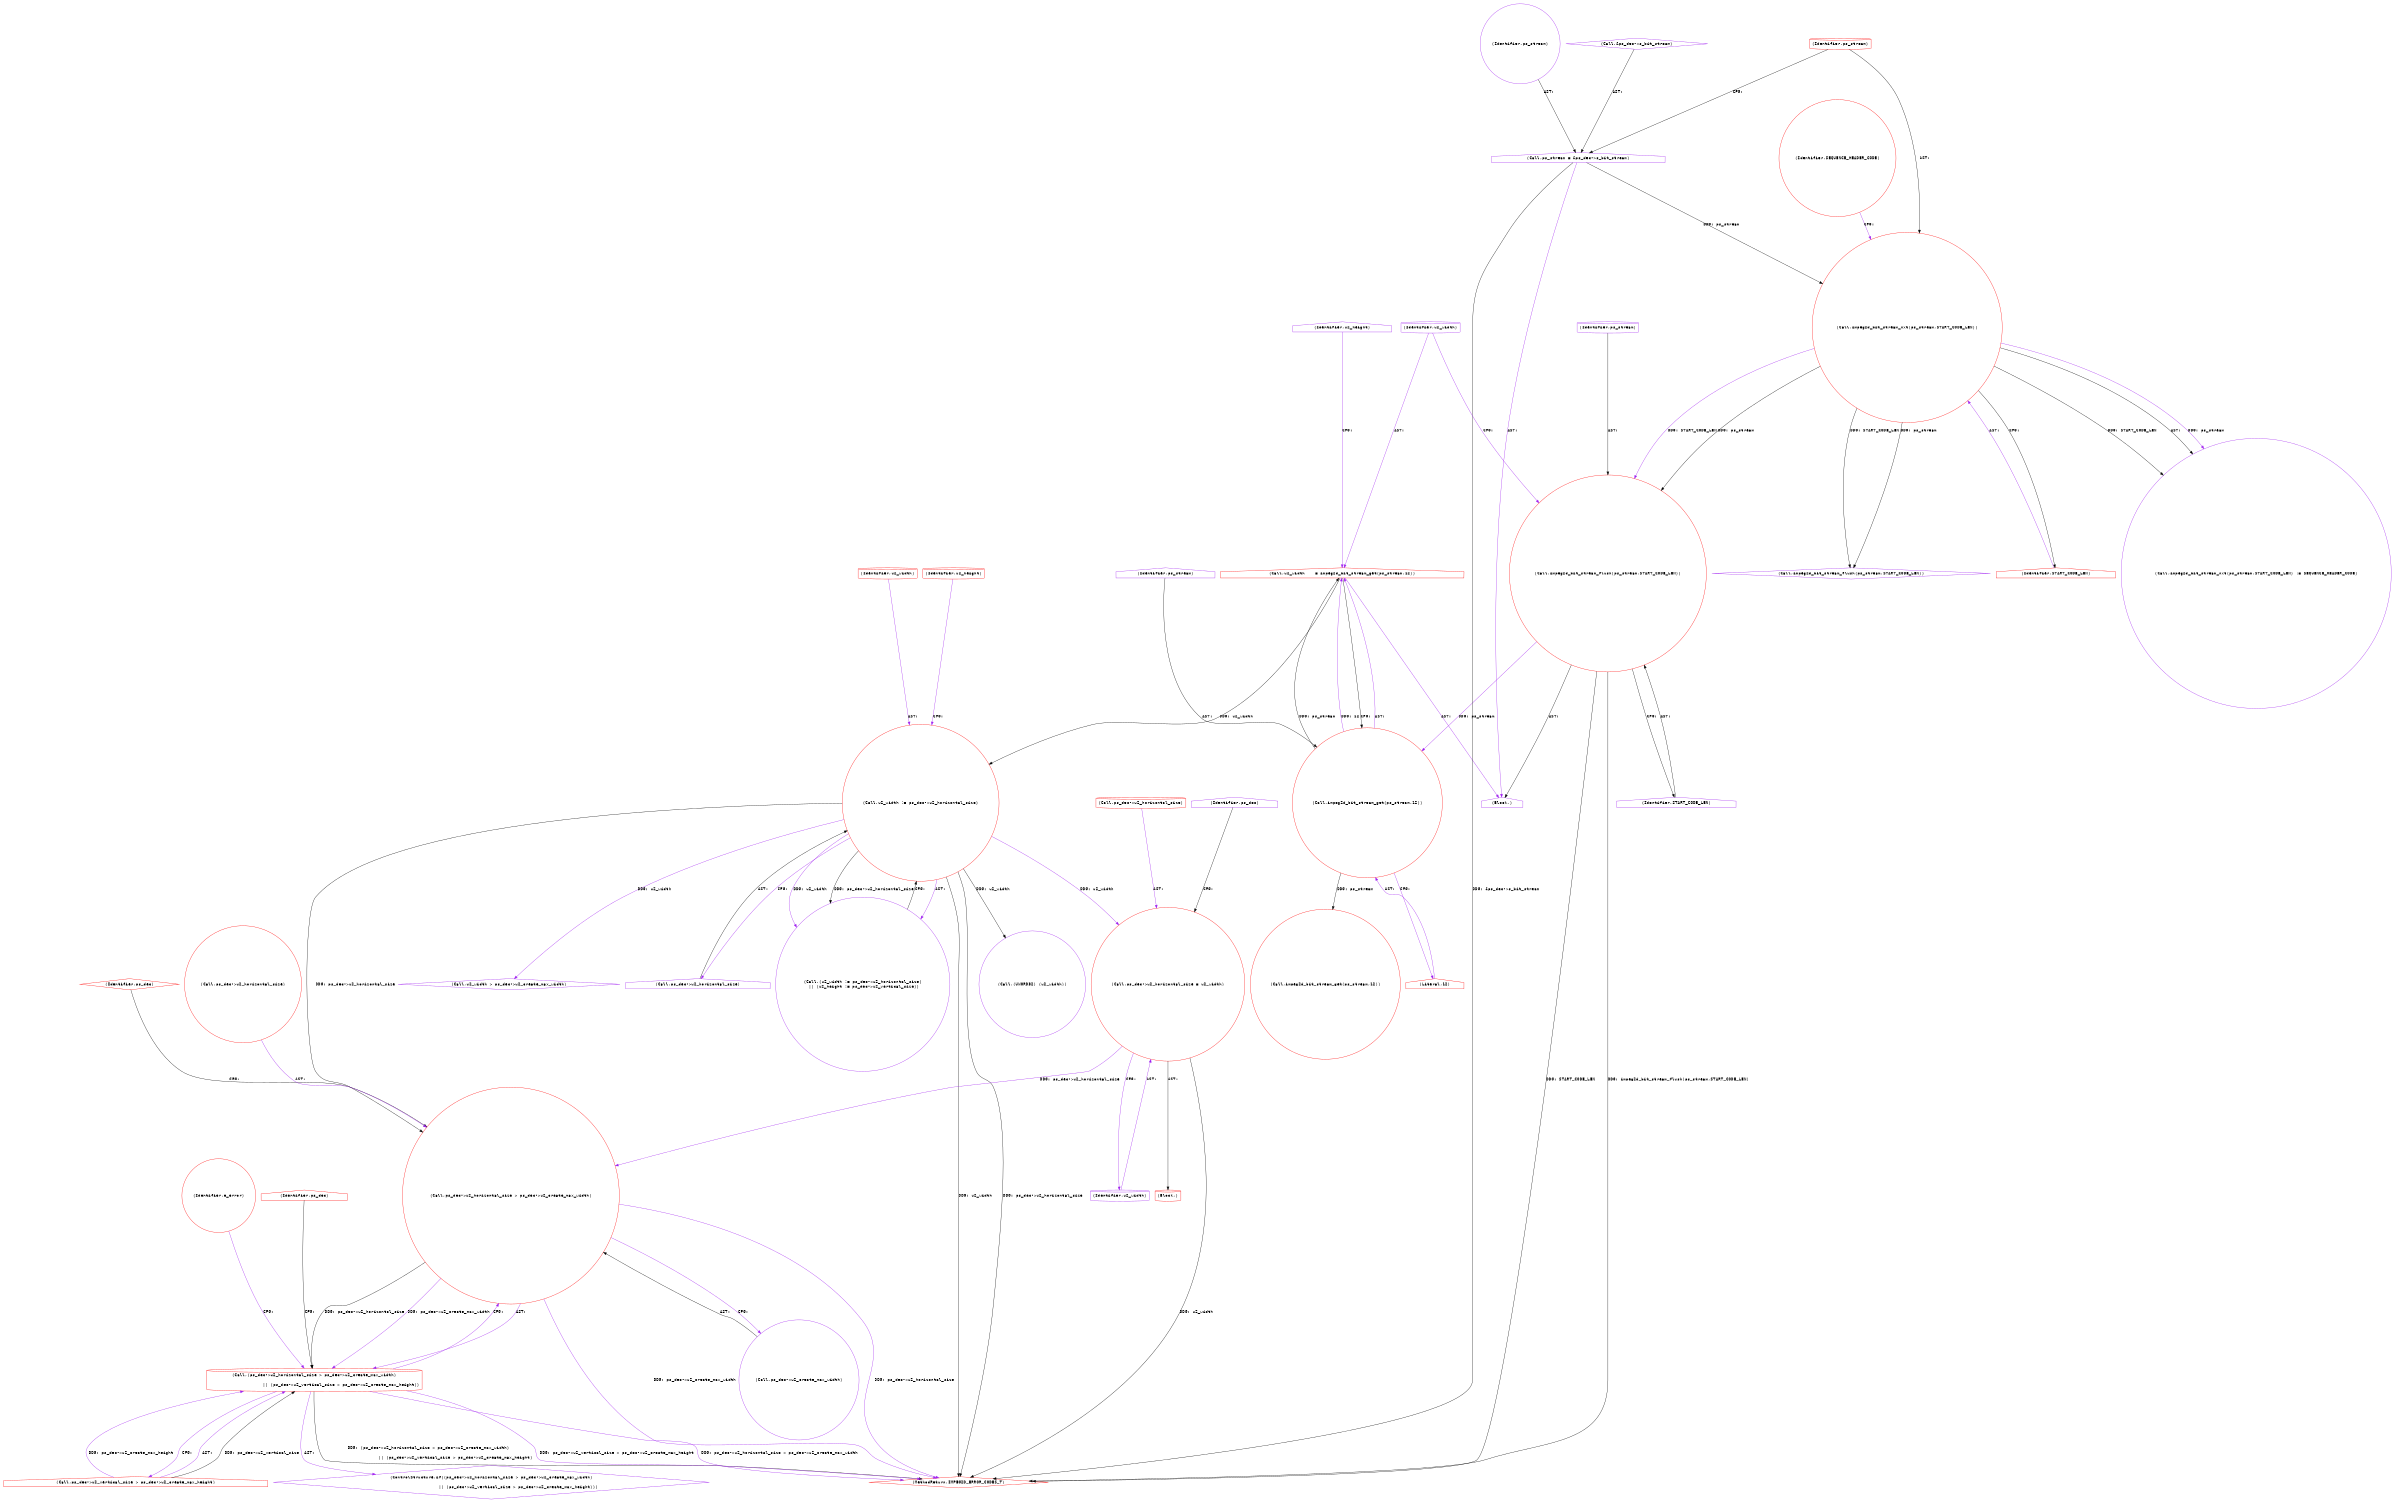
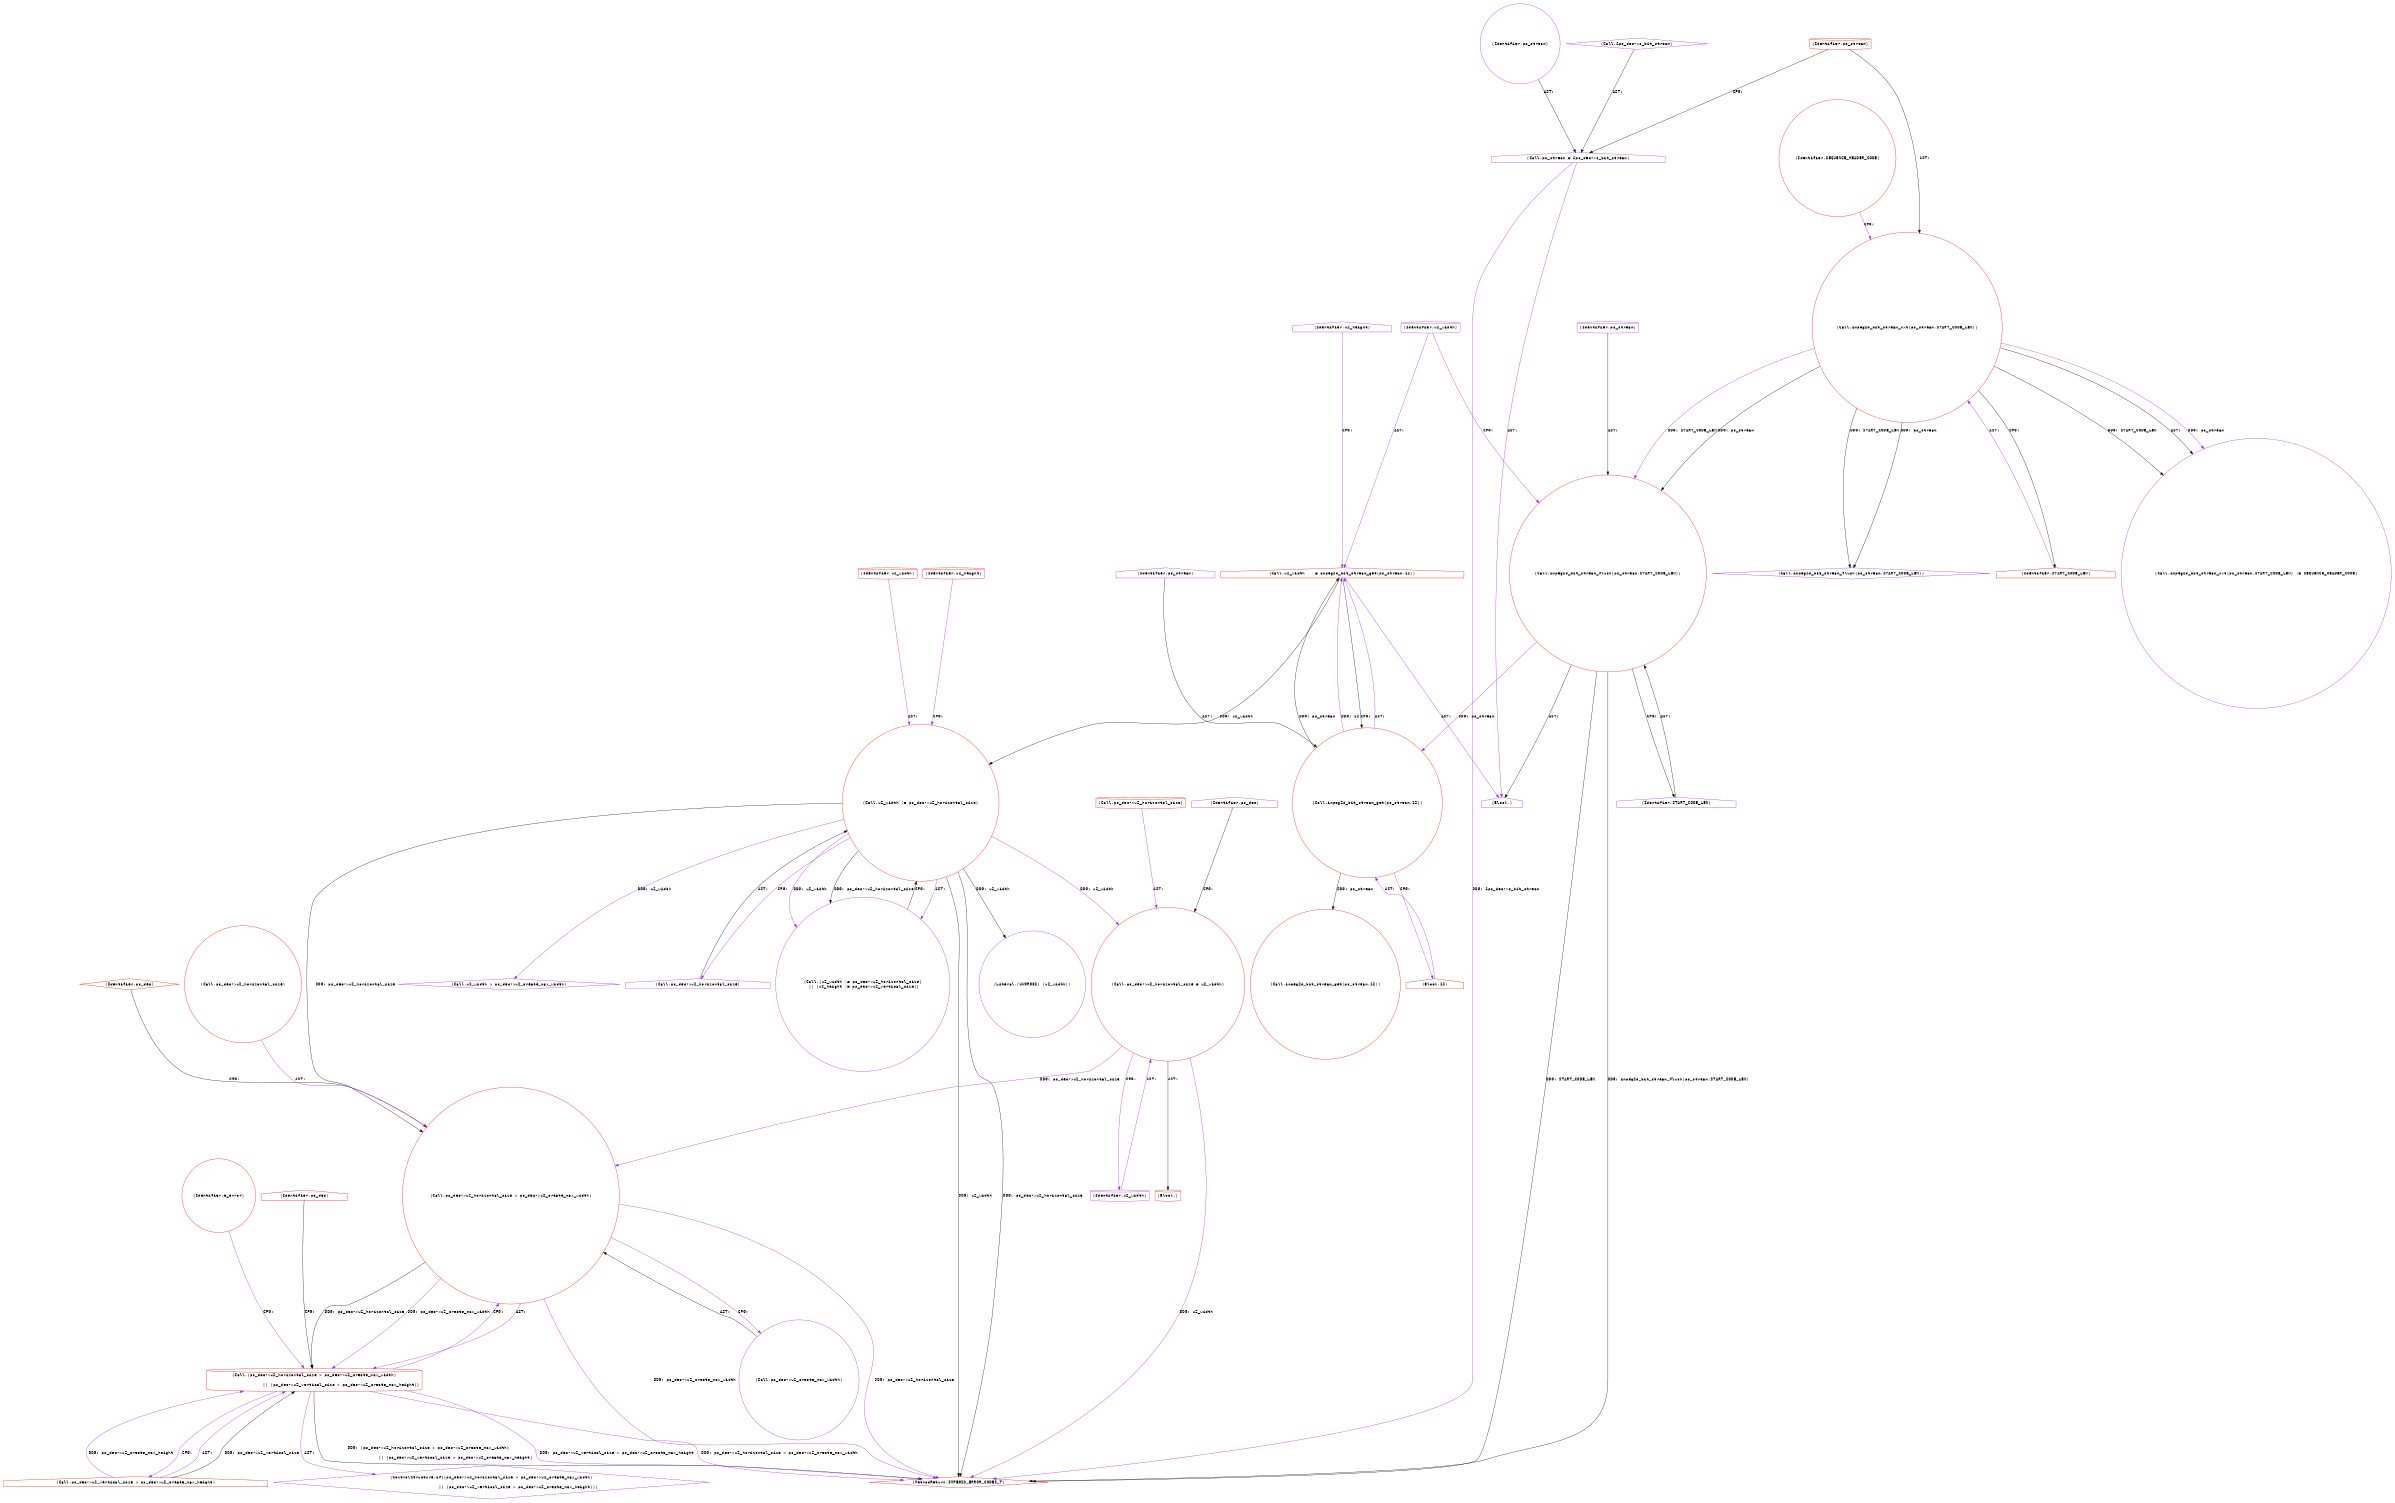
(1703, 223) -> none
(1032, 984) -> (1032, 984)
(1435, 984) -> (1435, 984)
(1473, 1001) -> (1473, 1001)
(1177, 1316) -> (1177, 1316)
